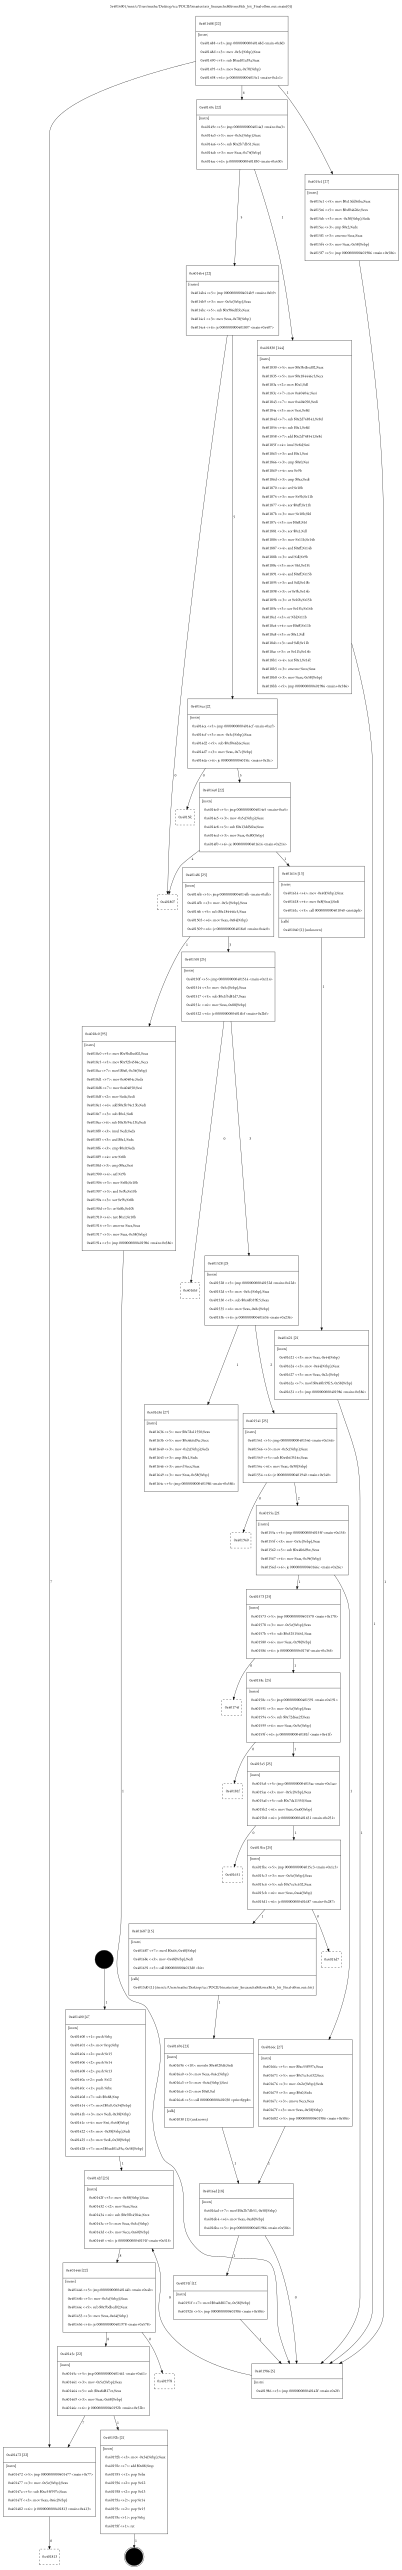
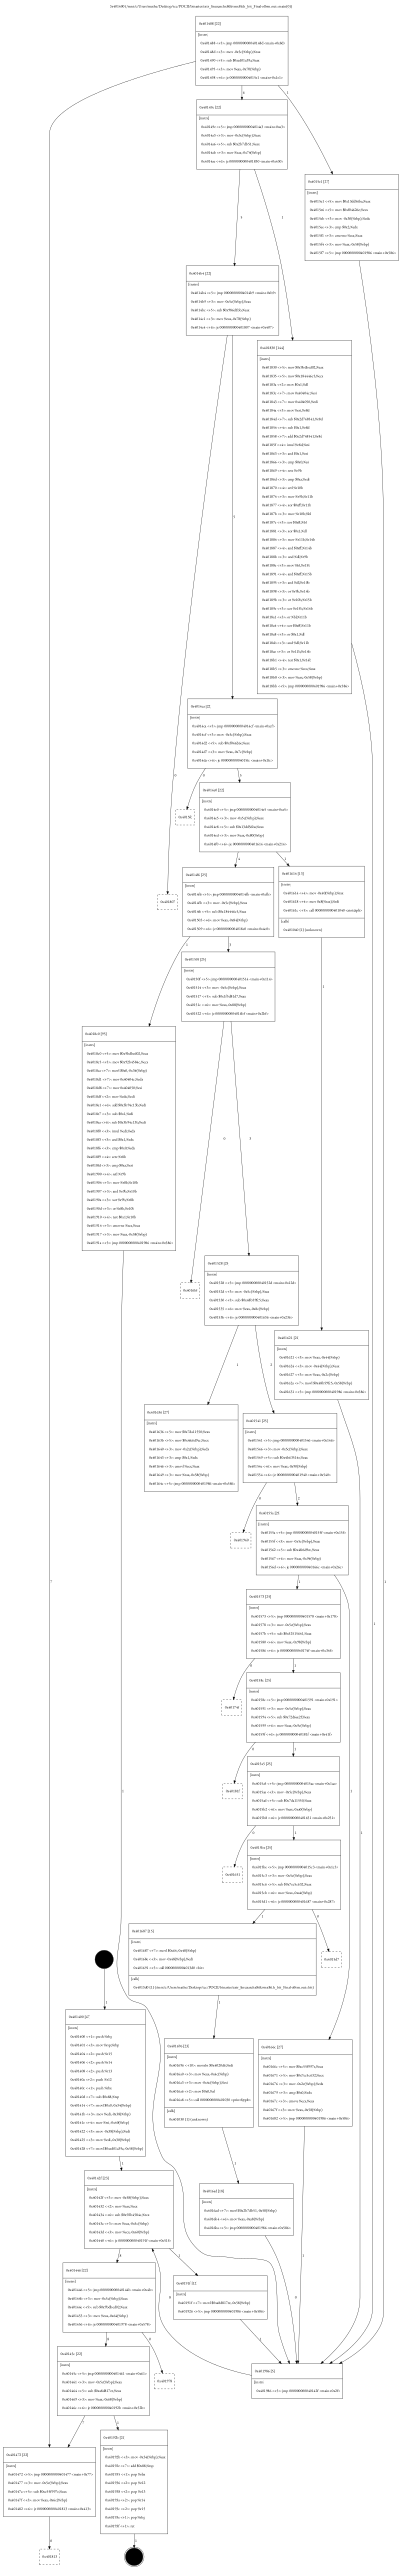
(180, 867) -> (237, 858)
(272, 2154) -> (302, 2244)
(233, 2254) -> (183, 2261)
